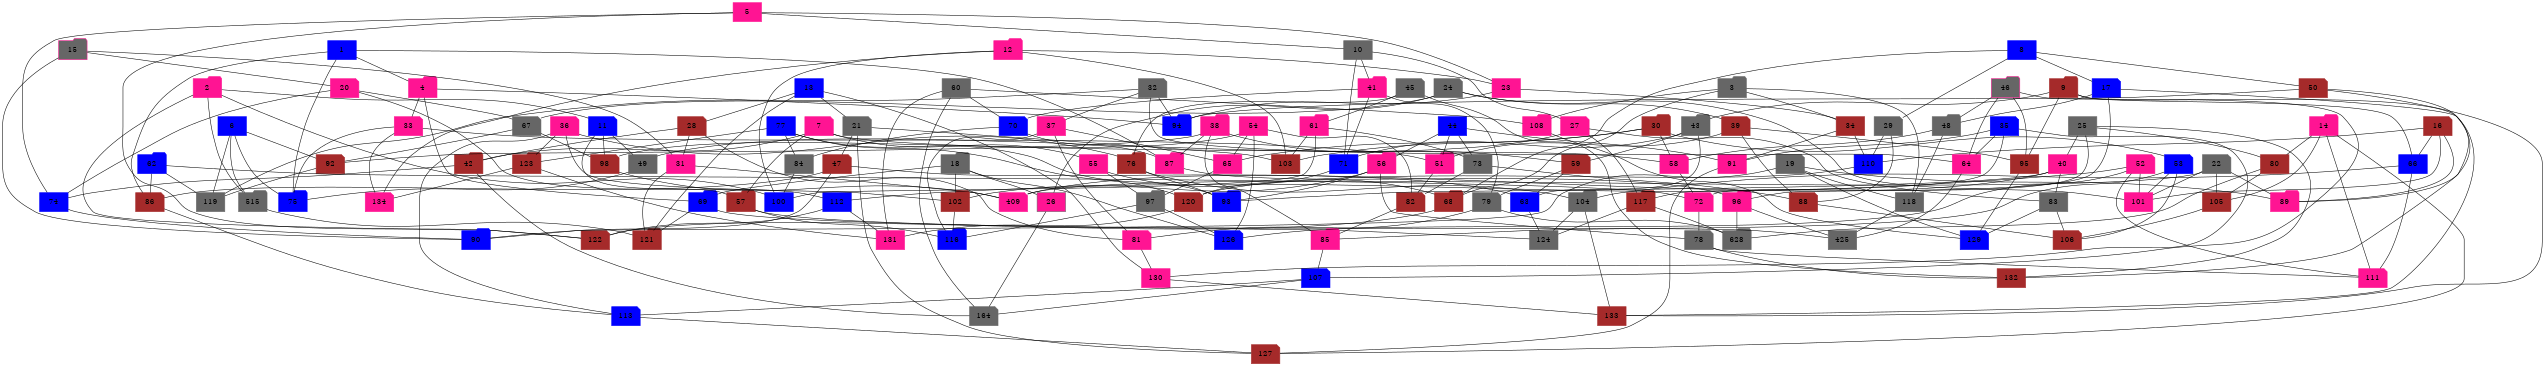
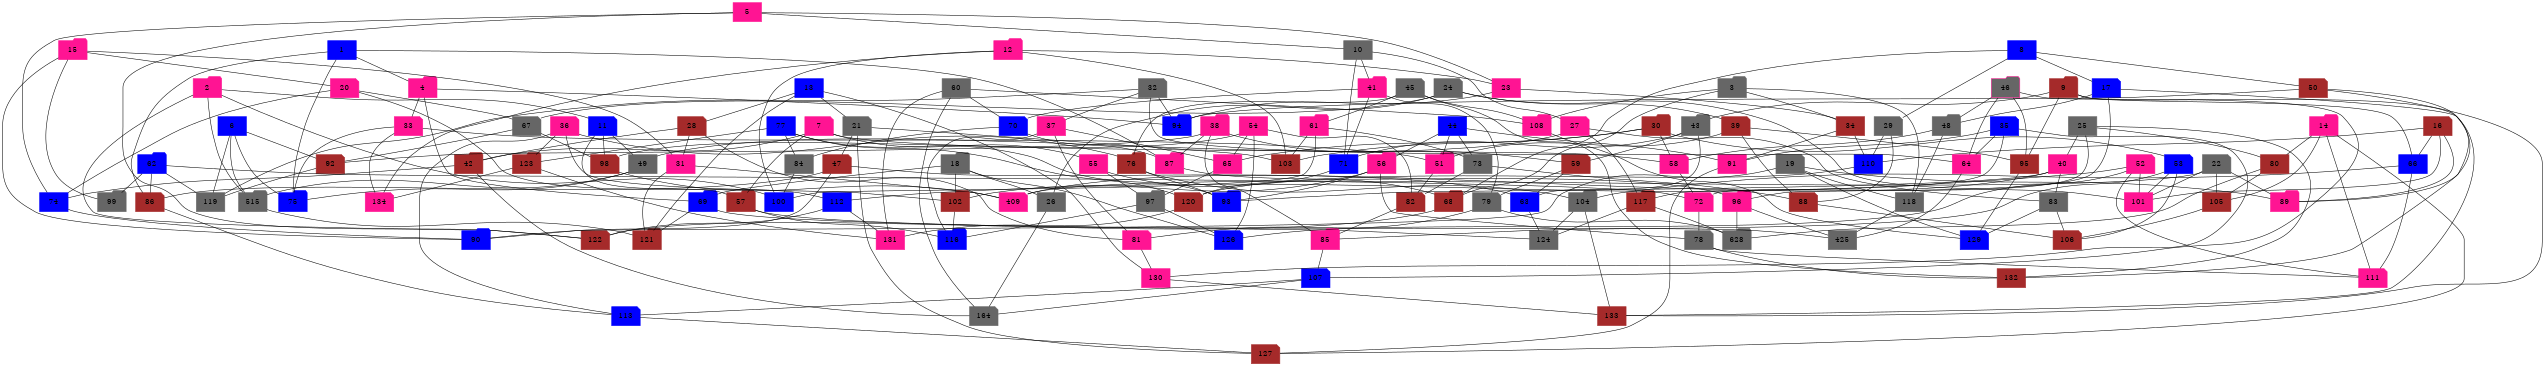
(73, 50) -> (73, 50)
none -> (1476, 108)
none -> (439, 183)
none -> (112, 202)
(1051, 202) -> (1051, 202)
